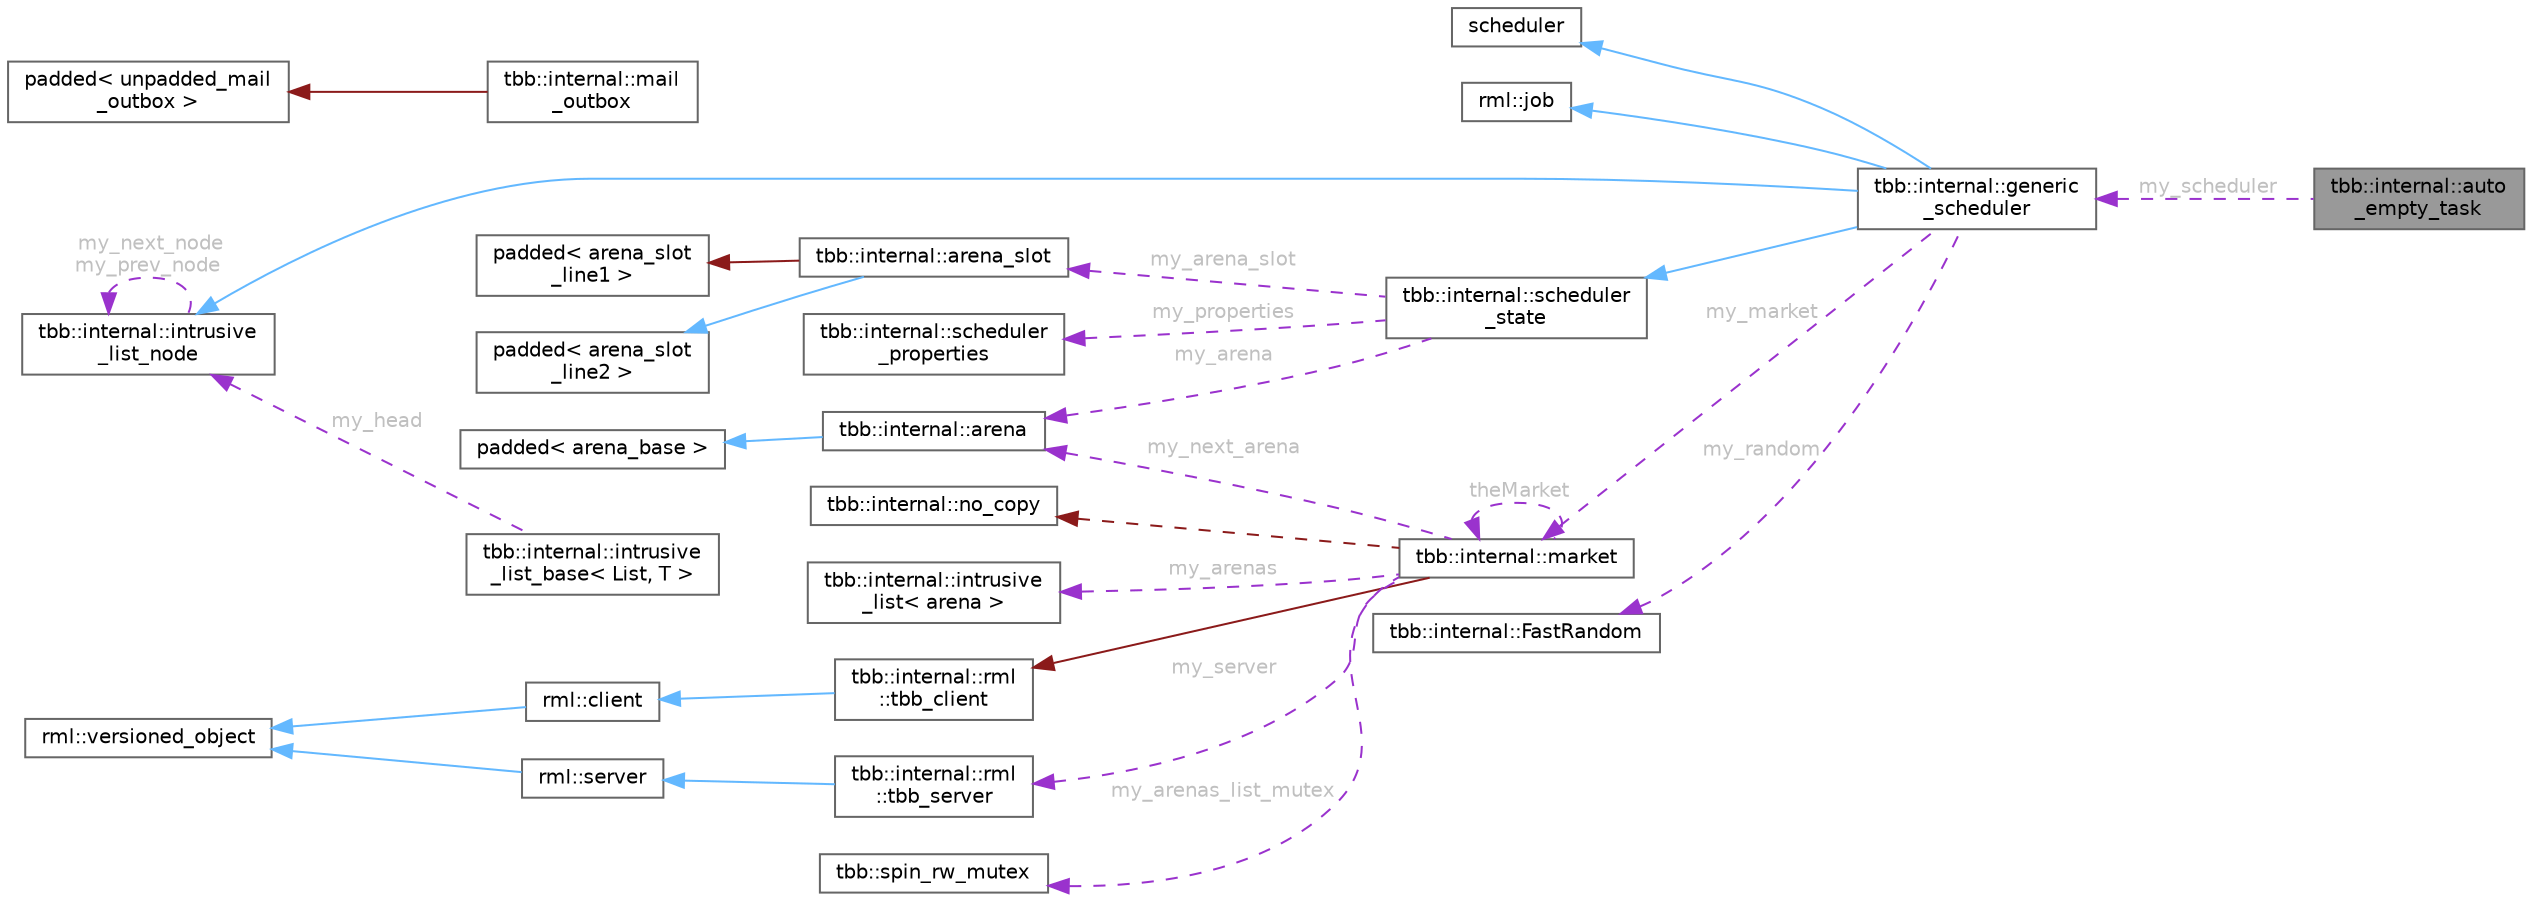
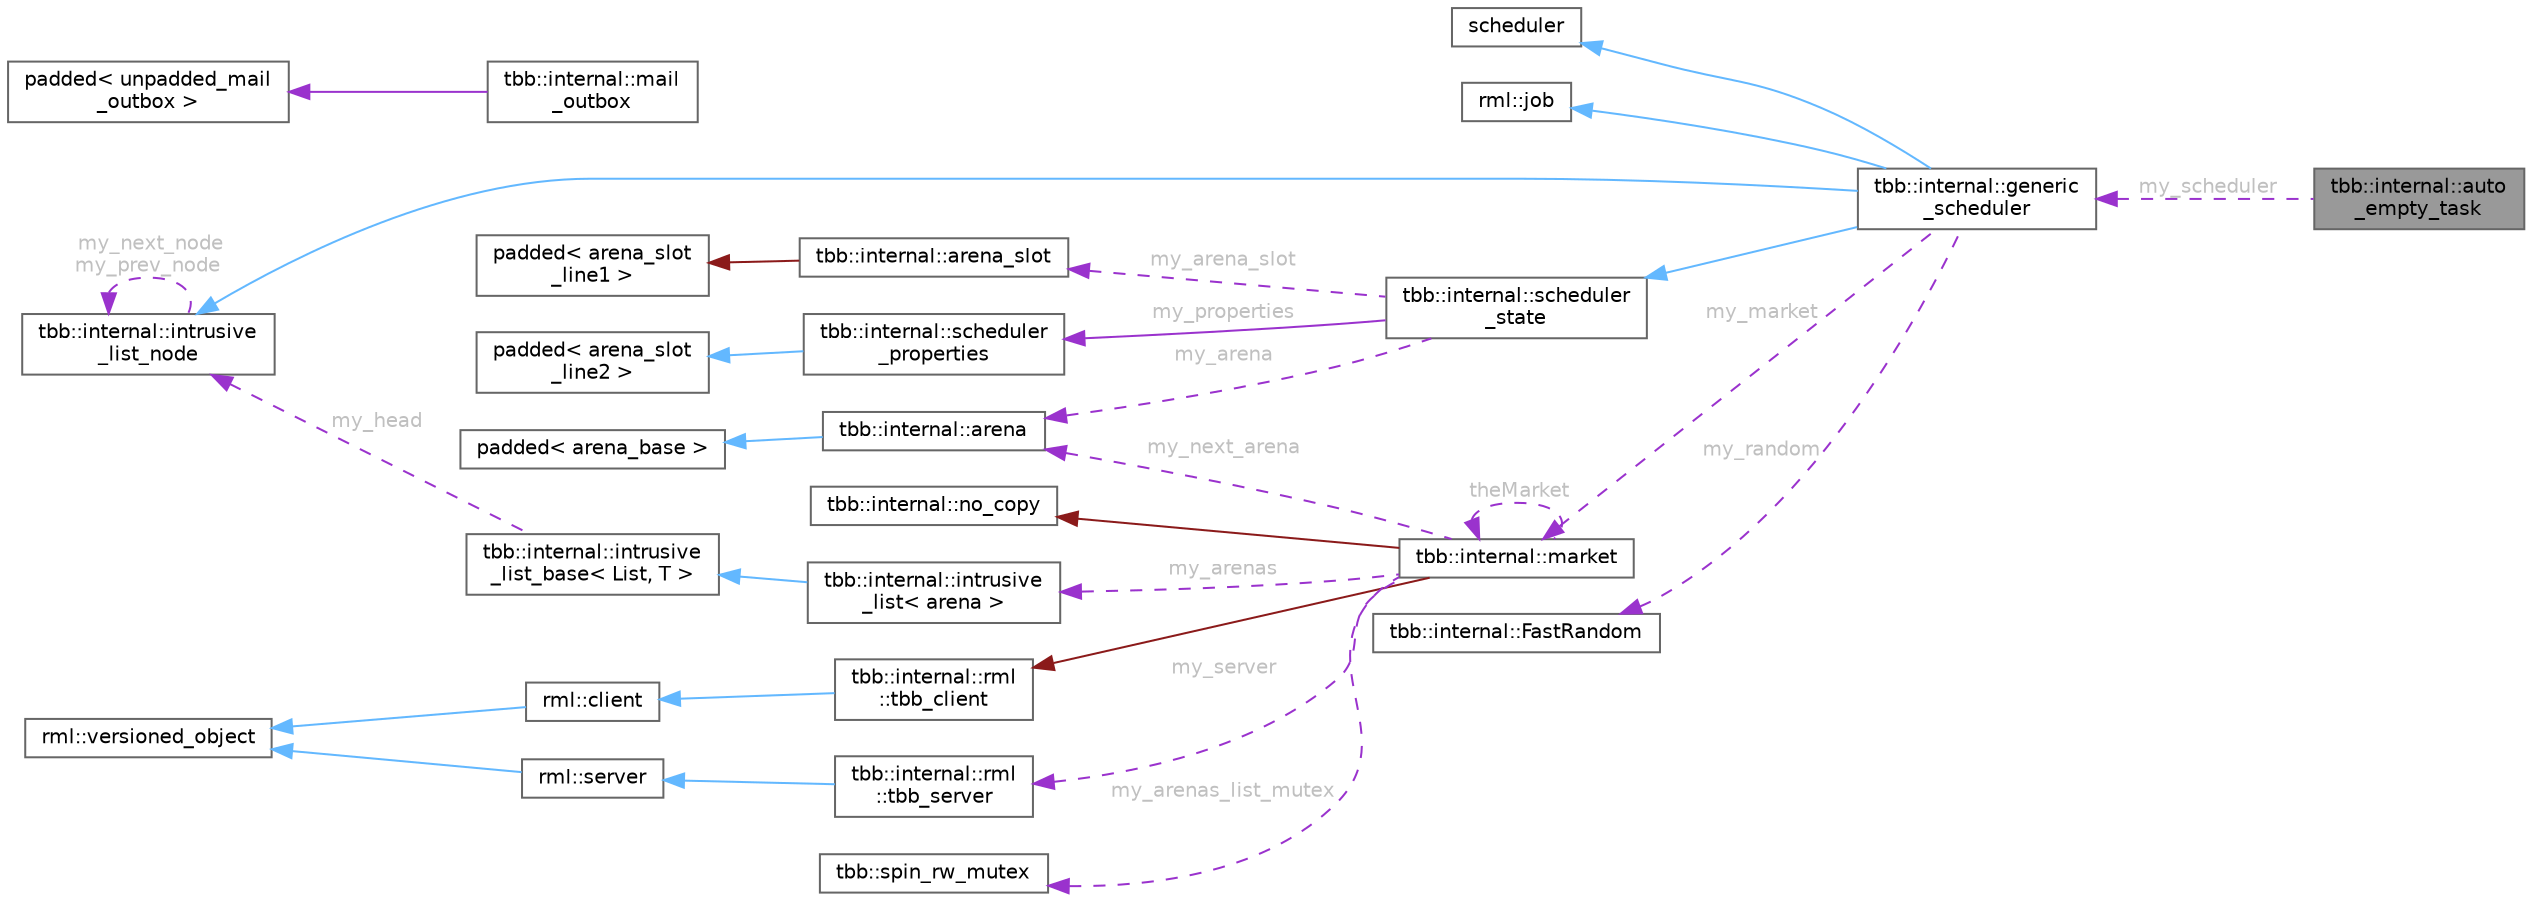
(399, 92) -> (399, 92)
(784, 301) -> (766, 353)
(1235, 331) -> (1235, 331)
(1239, 533) -> (1239, 533)
none -> (774, 579)
